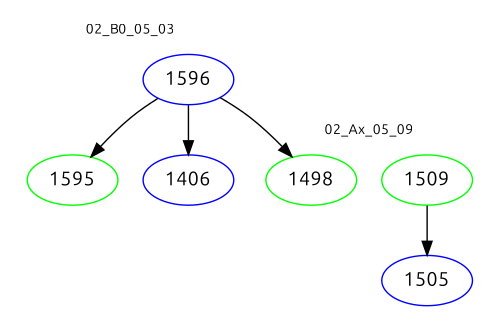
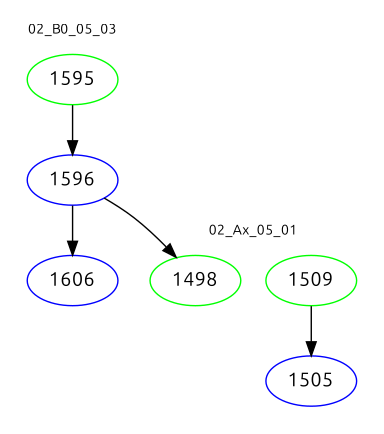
(127, 120) -> (73, 123)
(369, 131) -> (253, 231)
(188, 180) -> (73, 281)
